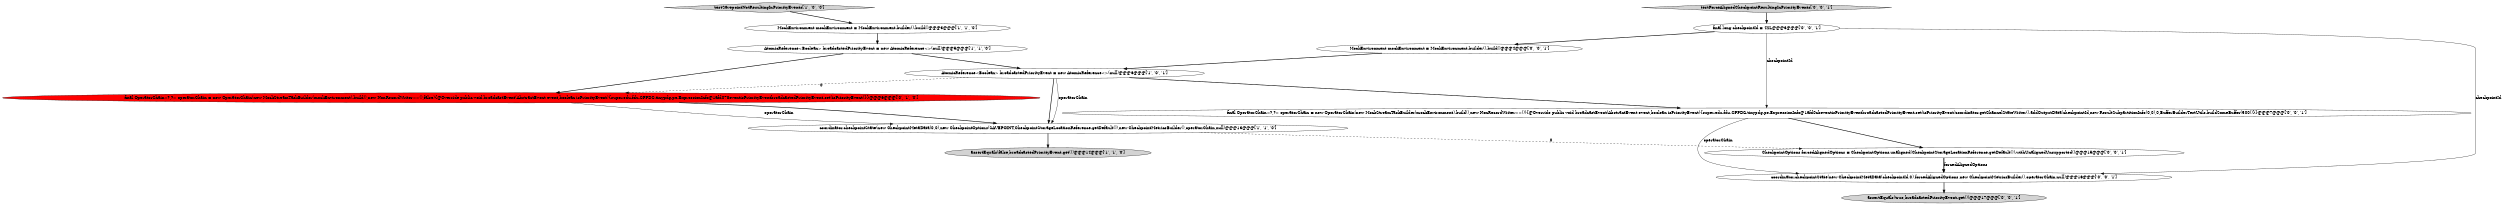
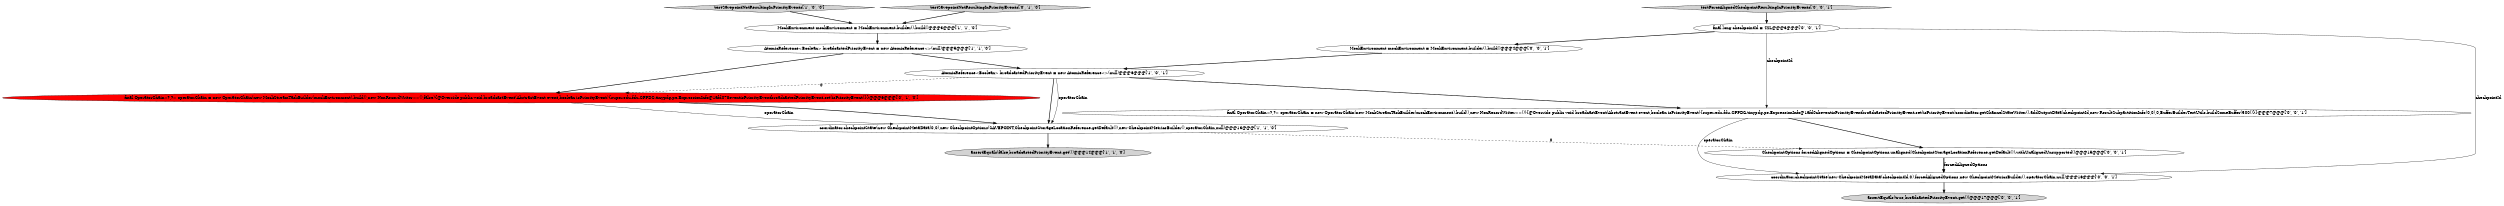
none -> (985, 8)
